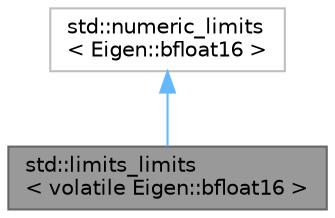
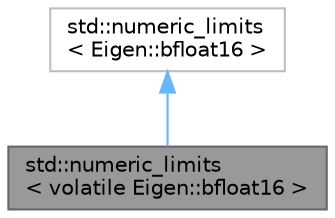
(168, 178) -> (168, 178)
